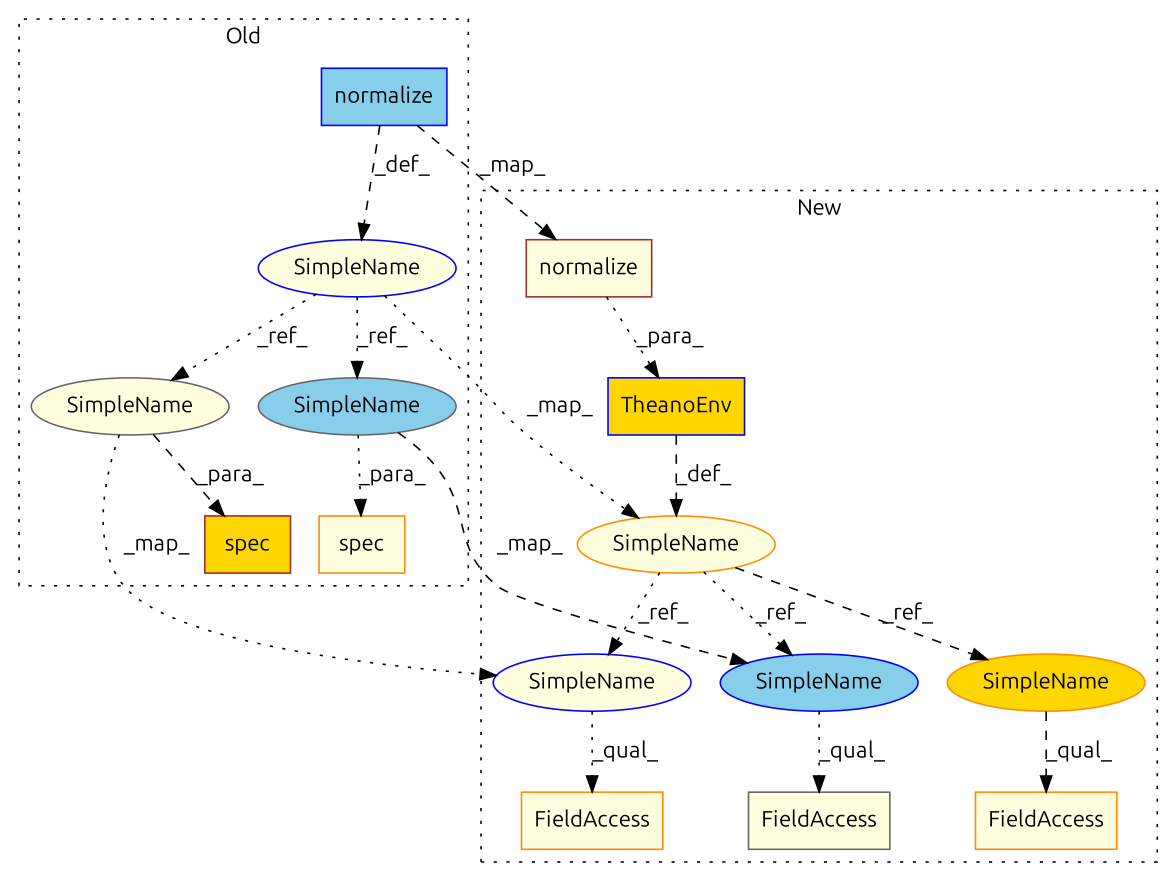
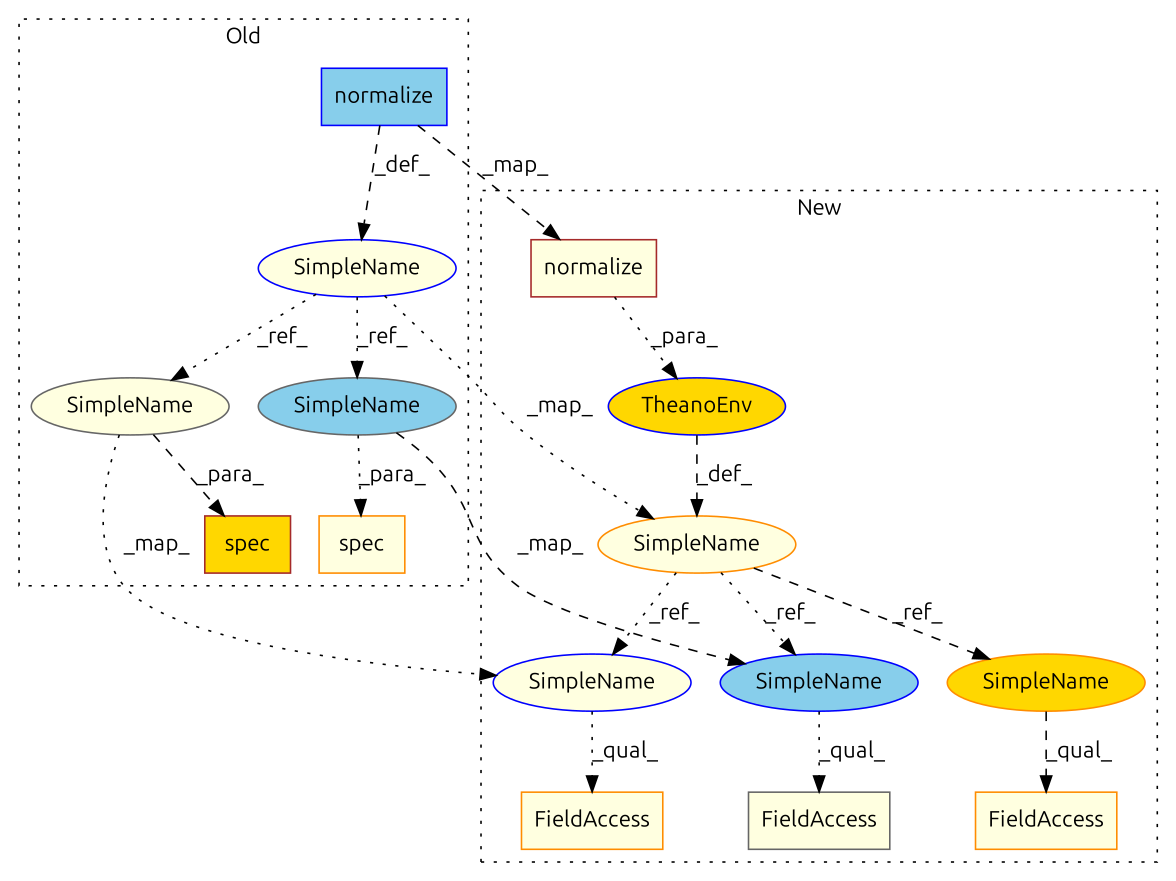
(676, 406) -> (697, 406)
